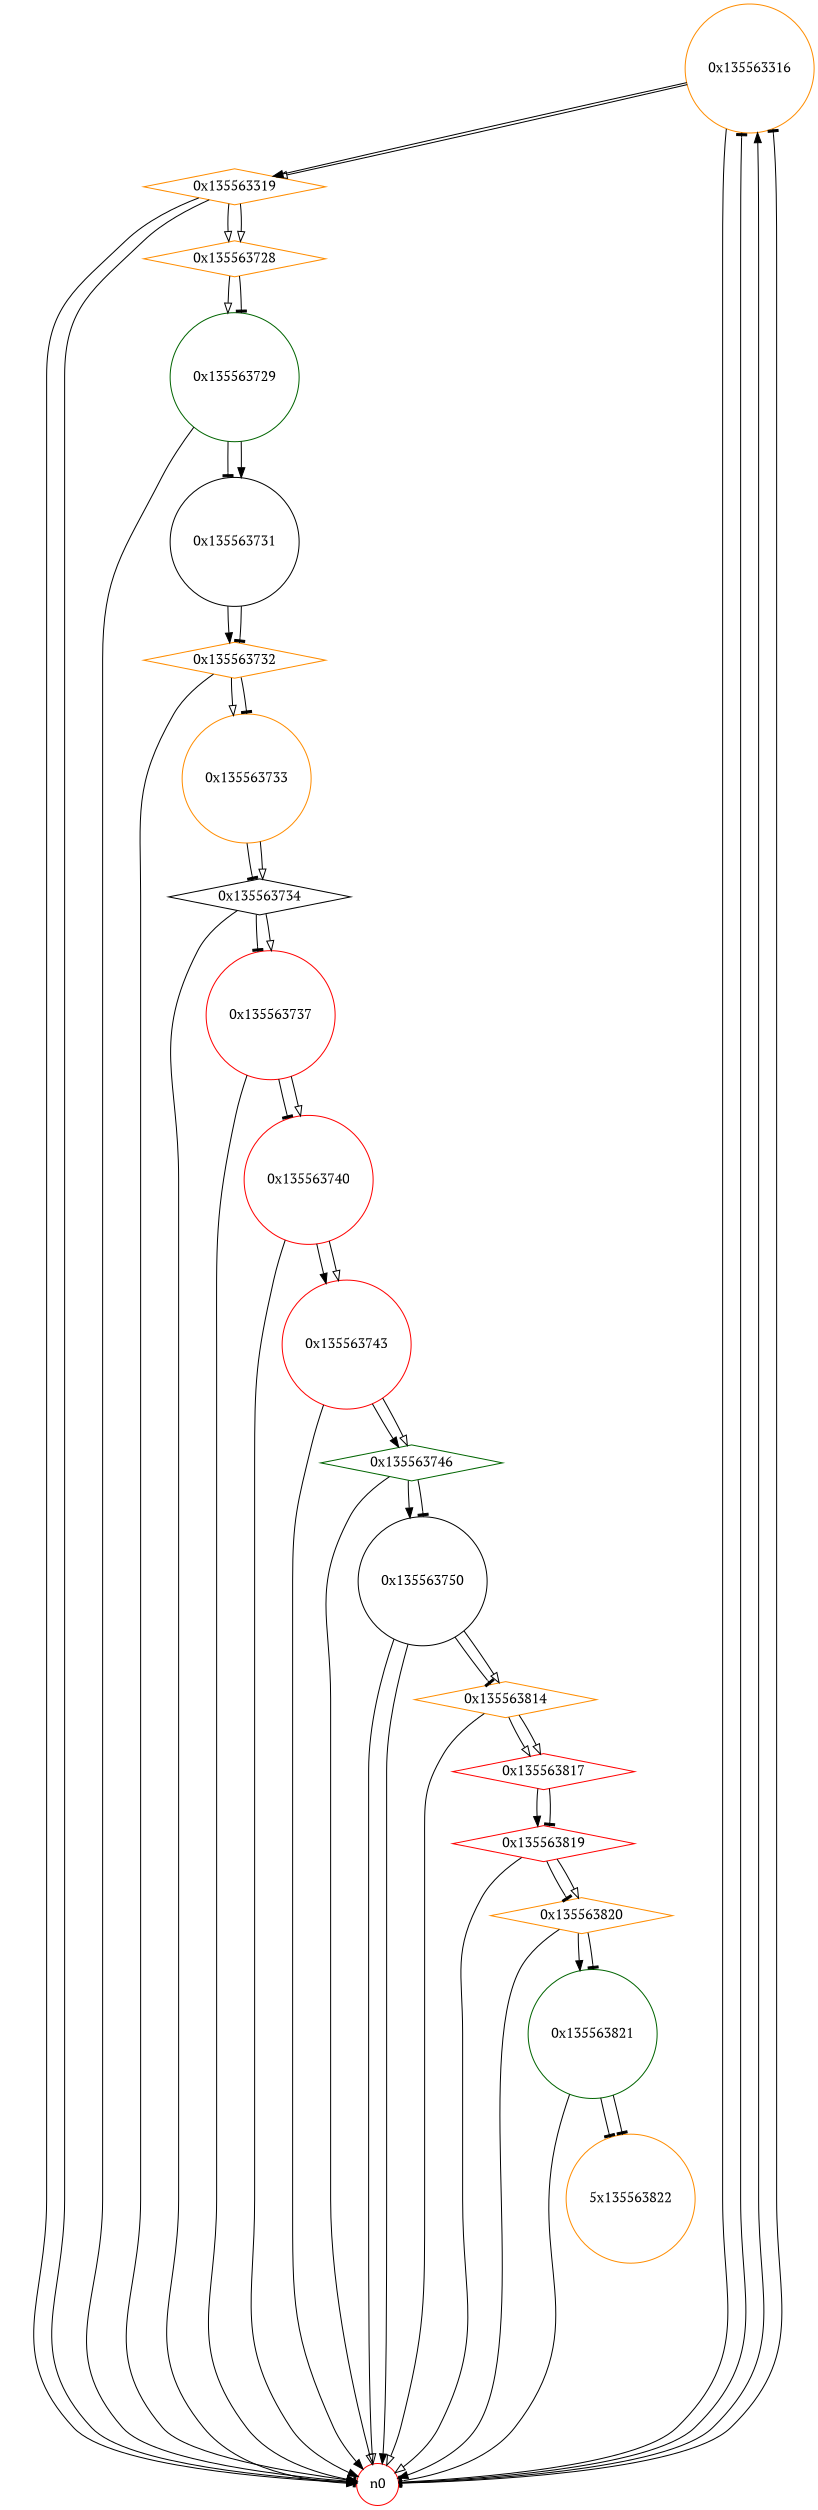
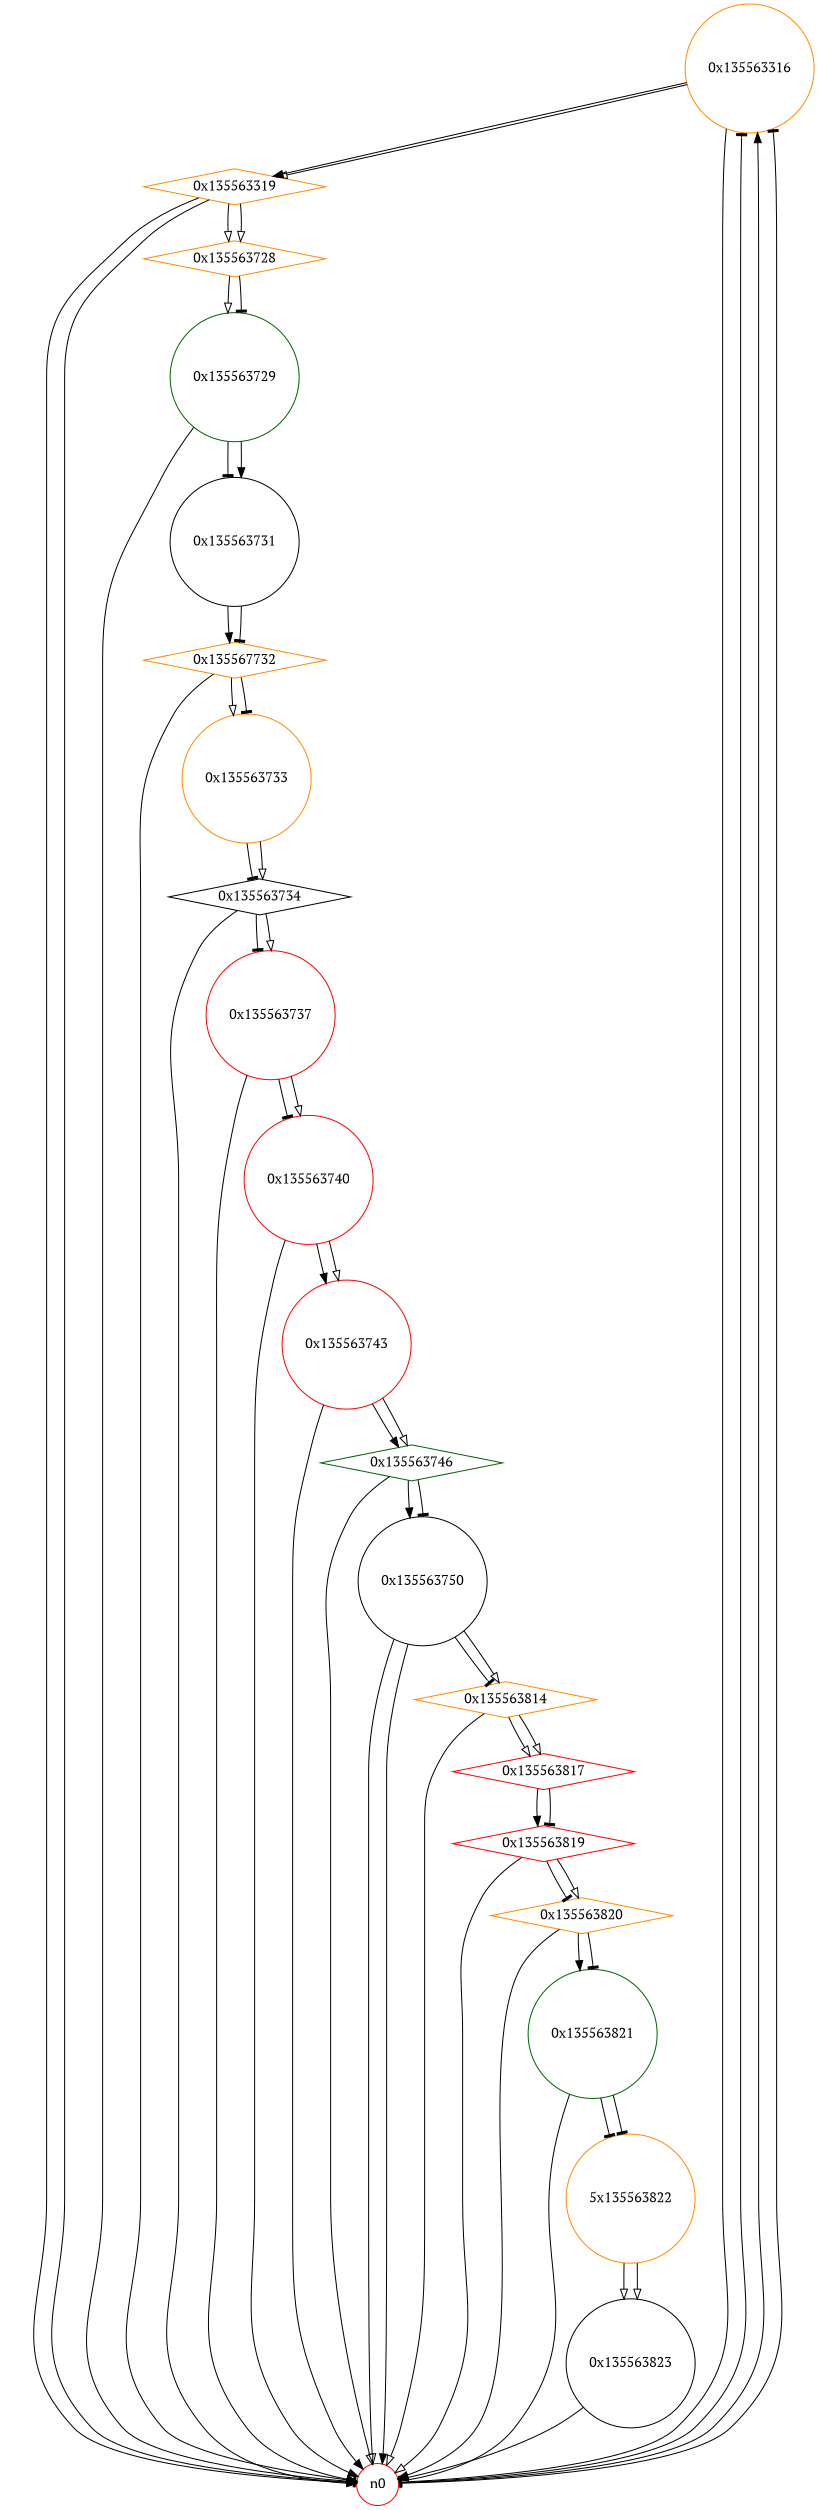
(235, 660) -> (235, 660)
none -> (631, 2363)
